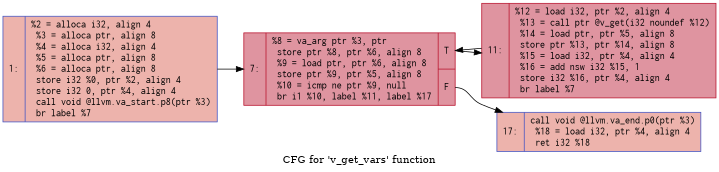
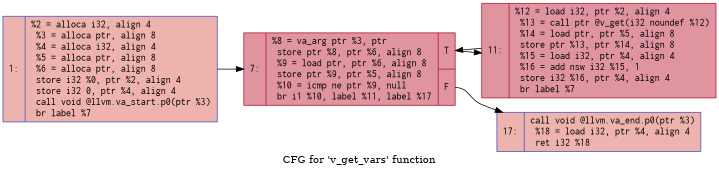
(121, 102) -> (121, 102)
